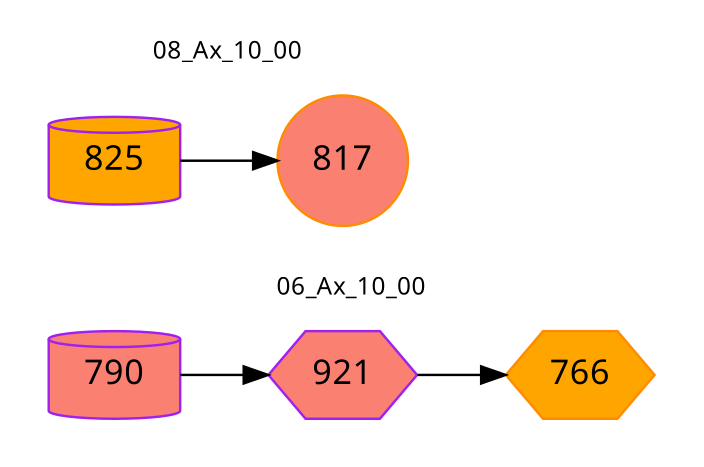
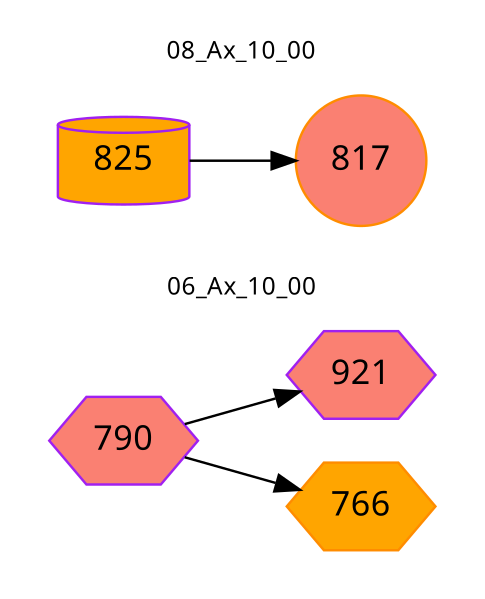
(114, 375) -> (124, 441)
(449, 375) -> (230, 470)
